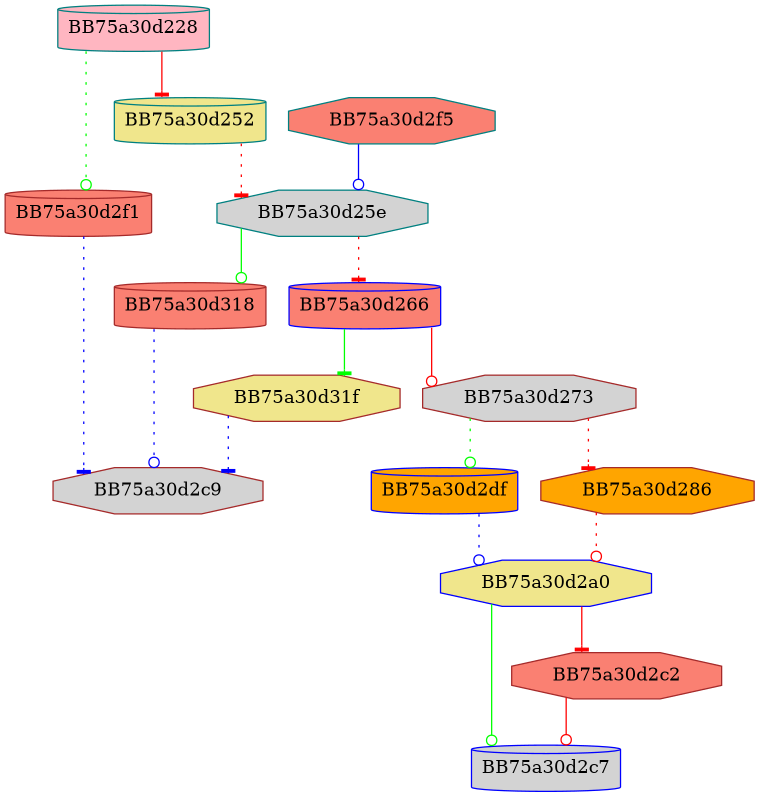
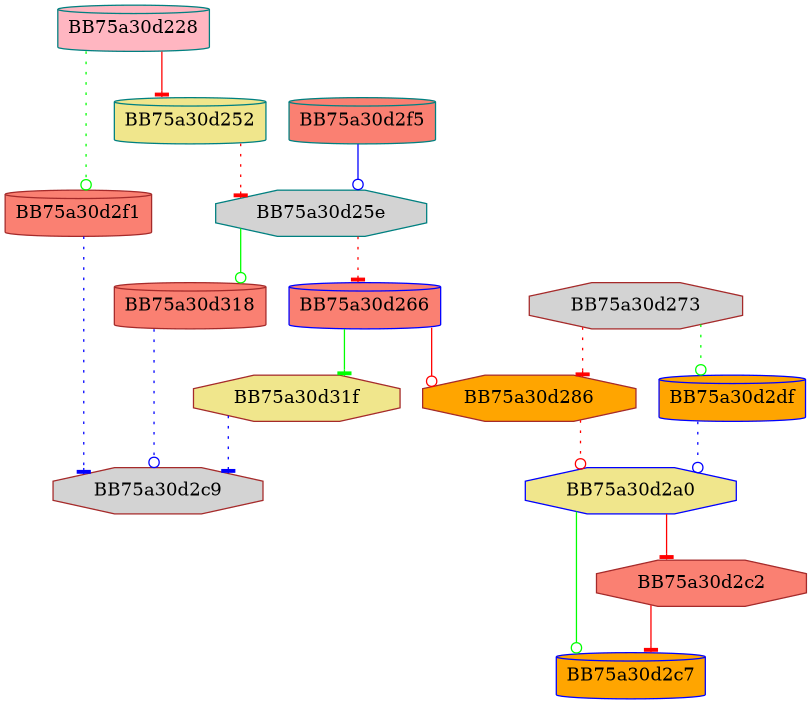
(392, 121) -> (362, 121)
(432, 352) -> (432, 352)
(566, 716) -> (651, 626)
(546, 768) -> (631, 676)
